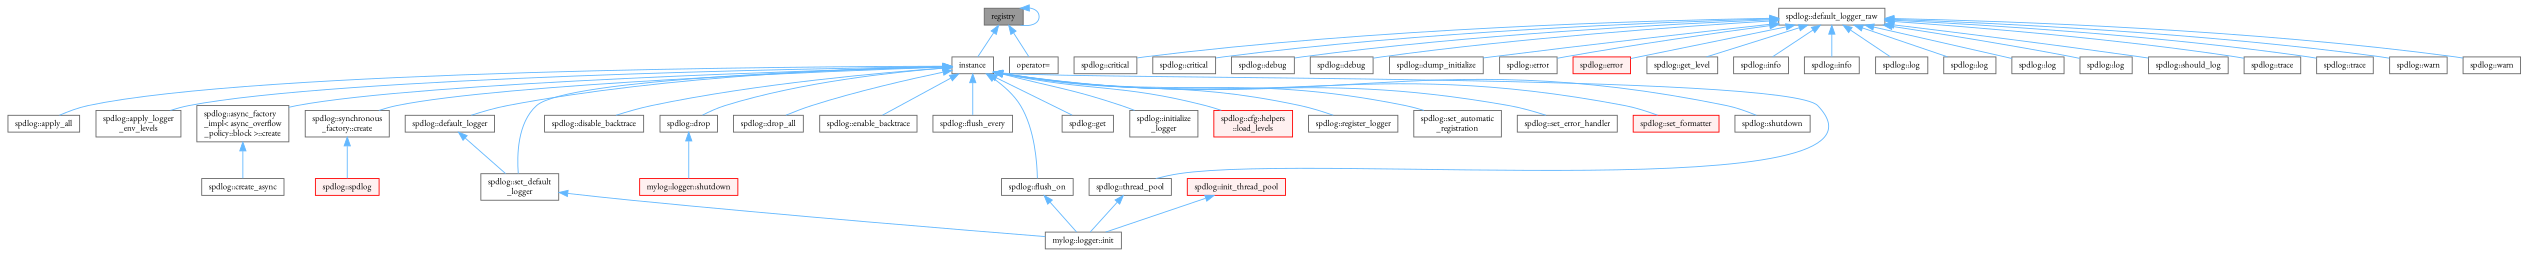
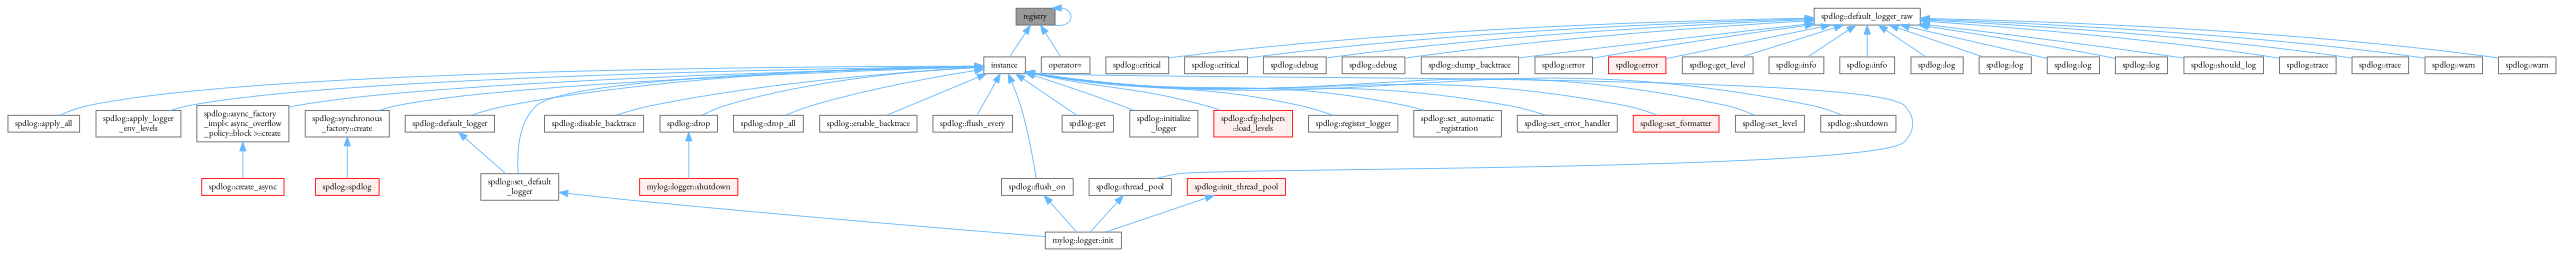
(1436, 65) -> (1470, 65)
none -> (1770, 124)
(243, 187) -> (243, 187)
